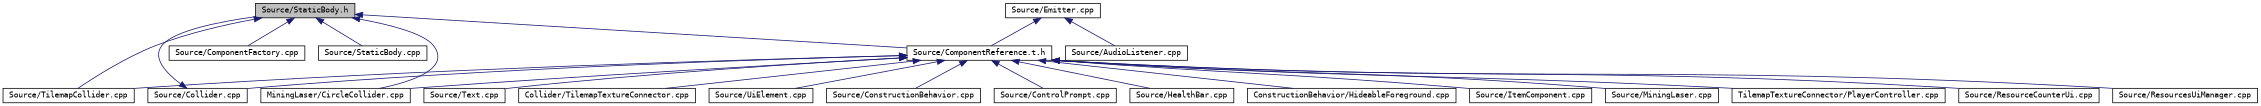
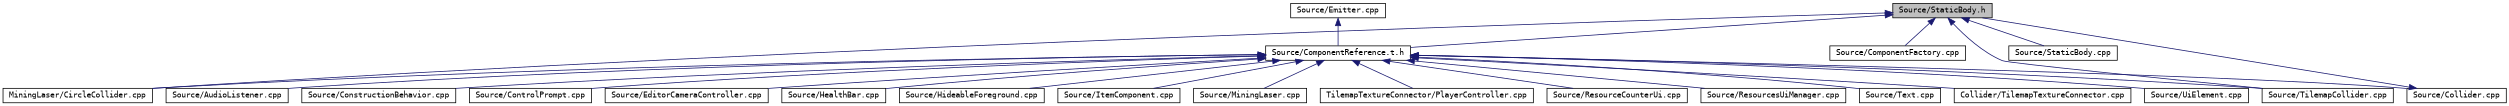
(1093, 34) -> (773, 65)
none -> (687, 96)
(1352, 96) -> (972, 96)
